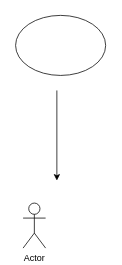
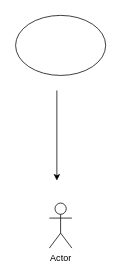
(34, 225) -> (60, 225)
